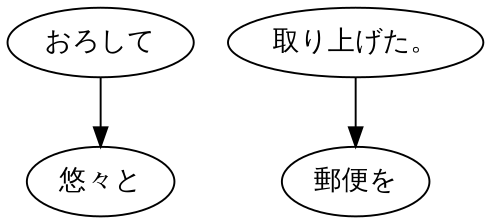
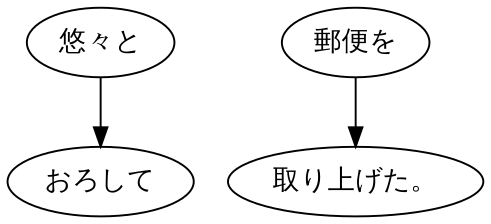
(101, 103) -> (101, 103)
(356, 103) -> (356, 103)
